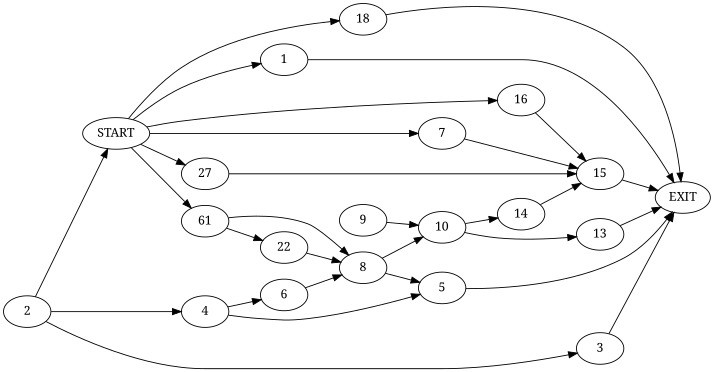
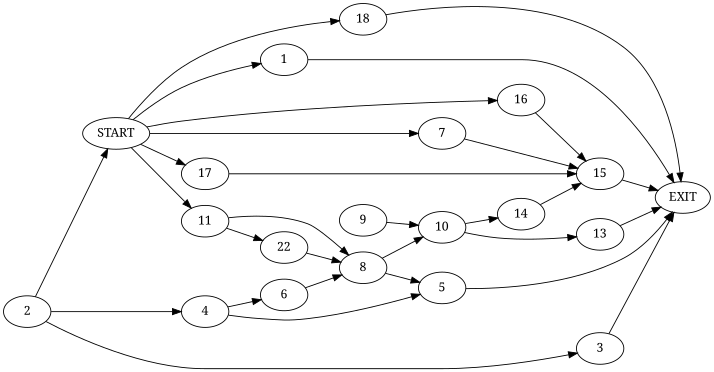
(205, 174) -> (205, 174)
(205, 221) -> (205, 221)
